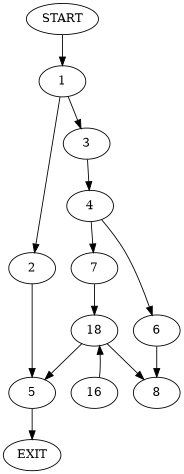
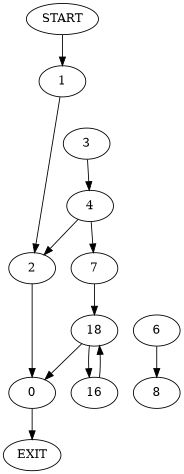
(73, 108) -> none
(130, 261) -> (64, 234)
(122, 359) -> (89, 357)
(32, 393) -> (32, 393)
